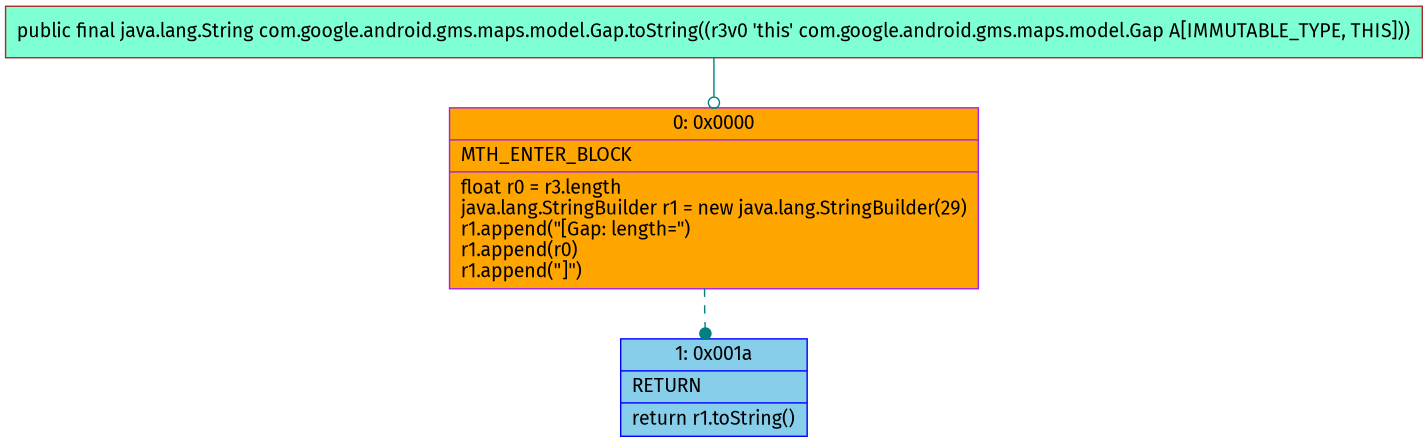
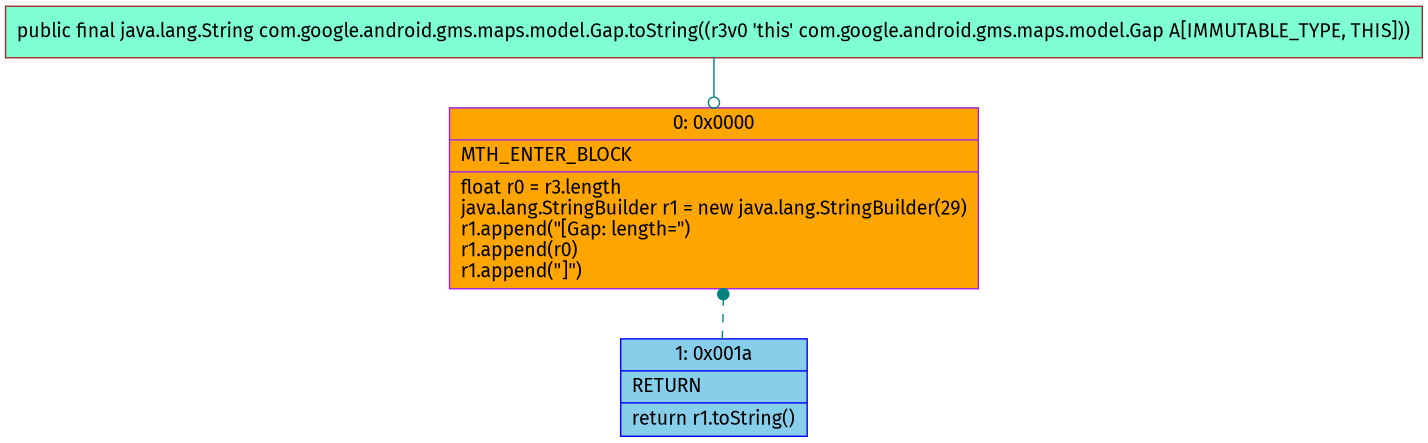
(705, 308) -> (723, 320)
